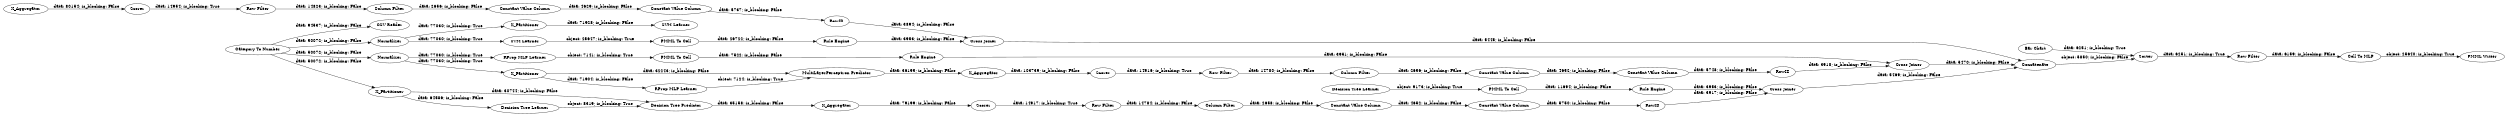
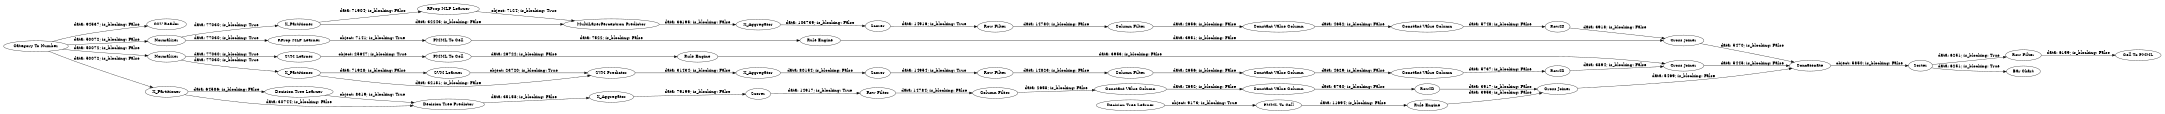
(2091, 52) -> (1967, 71)
(2361, 57) -> (2138, 55)
(2482, 57) -> none
none -> (611, 73)
